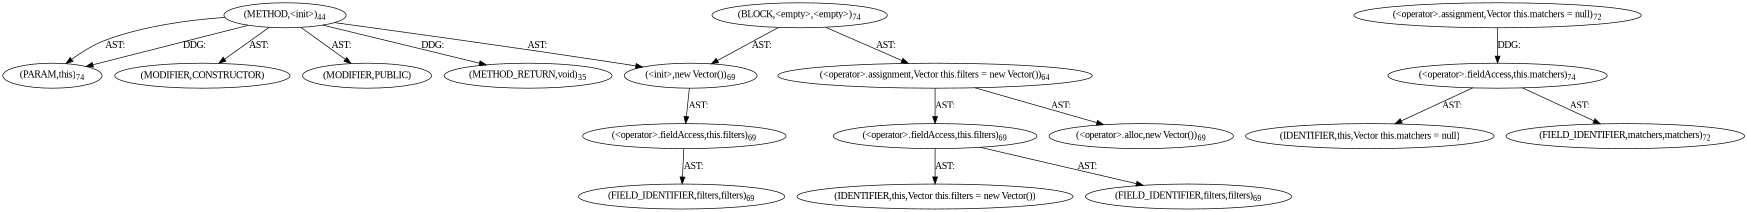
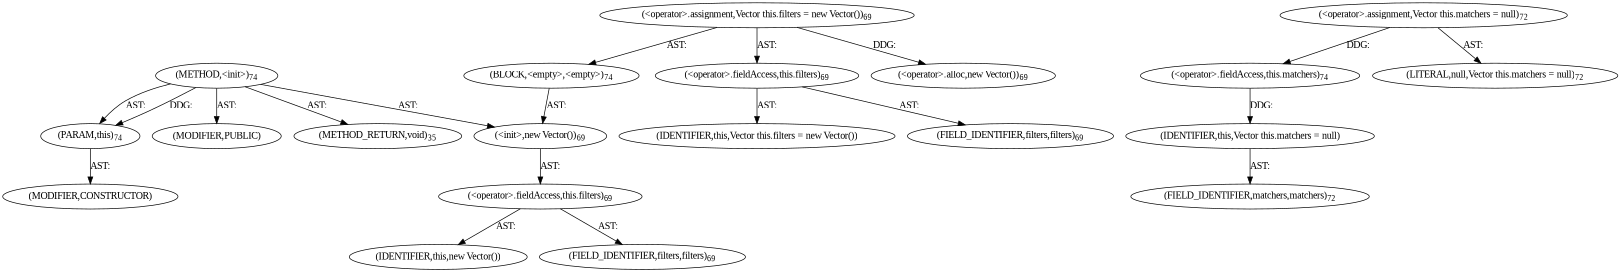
(322, 14) -> (254, 75)
(247, 43) -> (90, 163)
(864, 44) -> (656, 45)
(434, 45) -> (318, 106)
(1046, 75) -> (868, 14)
none -> (1495, 76)
(1558, 104) -> (1250, 163)
(1062, 106) -> (886, 45)
(1453, 106) -> (1263, 106)
none -> (438, 257)
